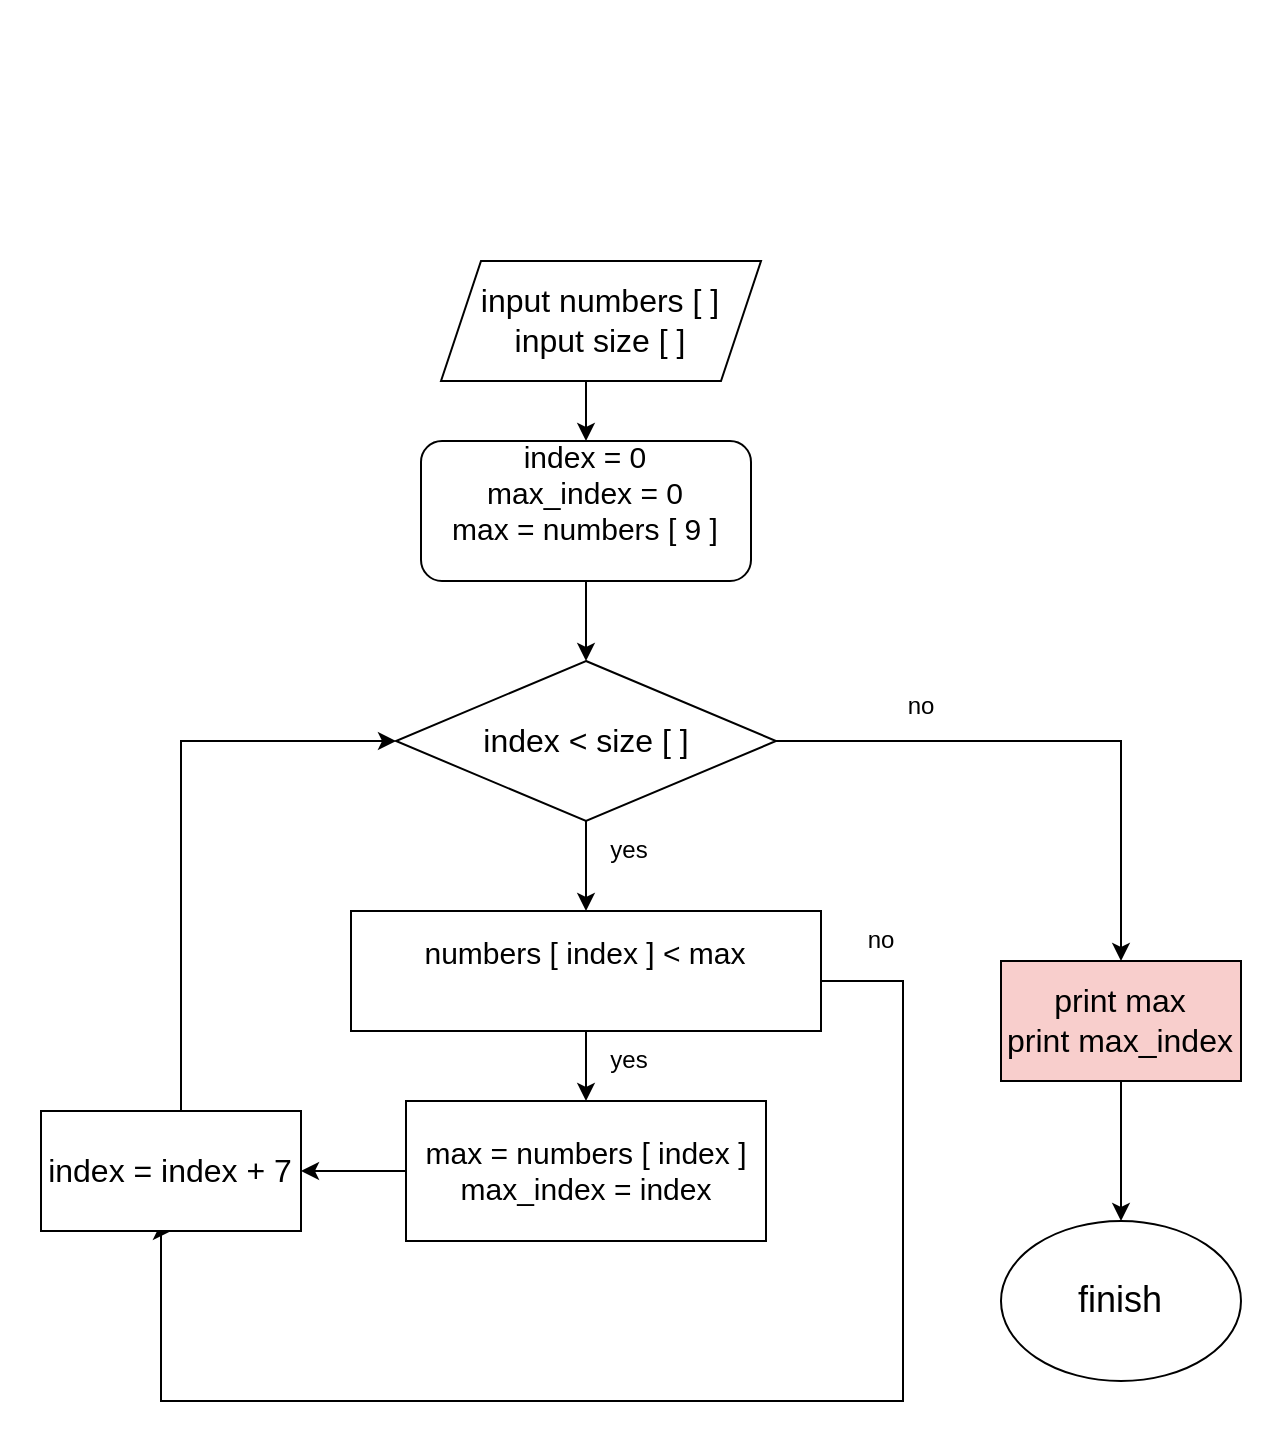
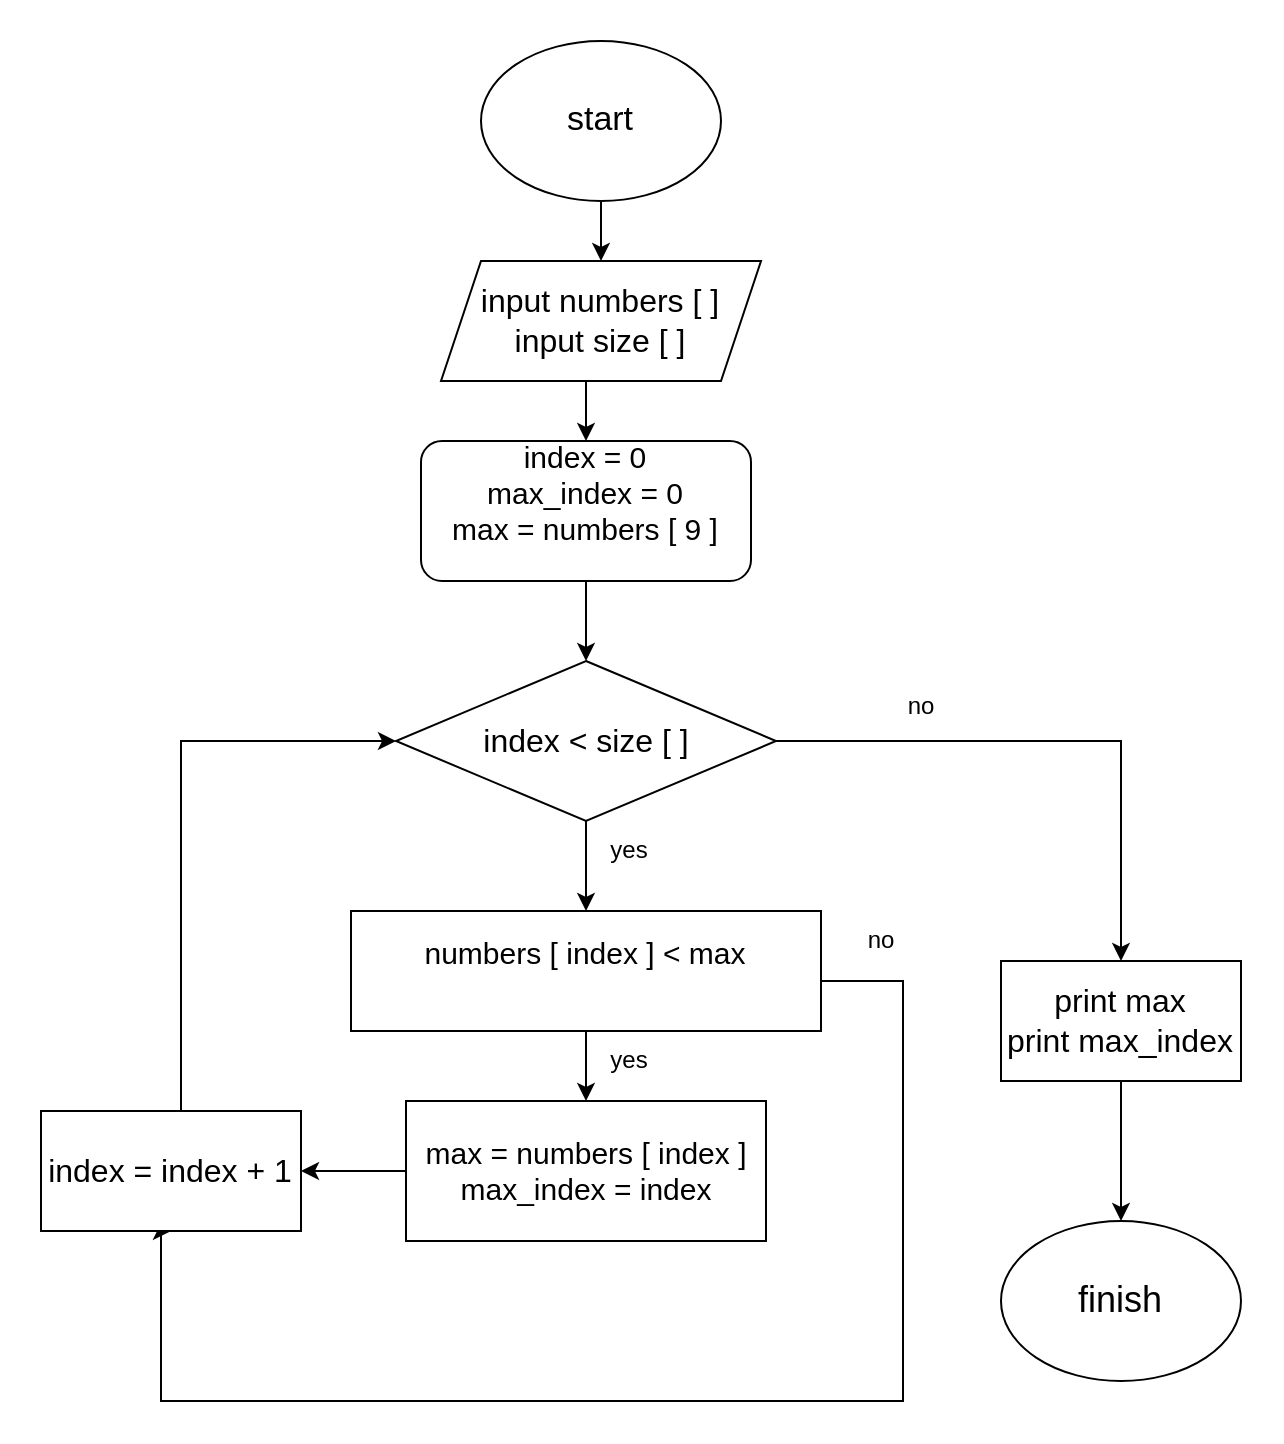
none -> (601, 121)
none -> (601, 238)
(1121, 1021) -> (1121, 1021)
(171, 1171) -> (171, 1171)
